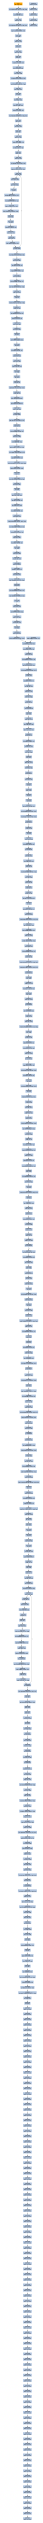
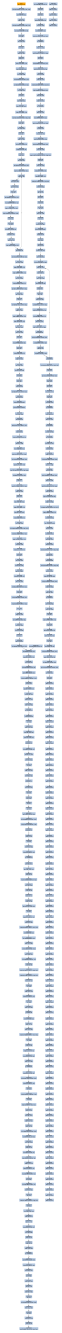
(29, 1326) -> none
